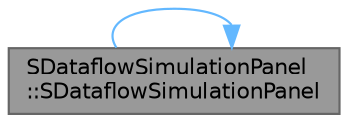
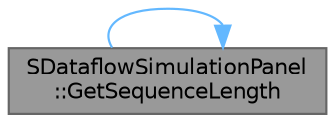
(174, 81) -> (168, 81)
